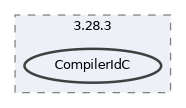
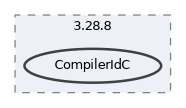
(93, 27) -> (93, 27)
